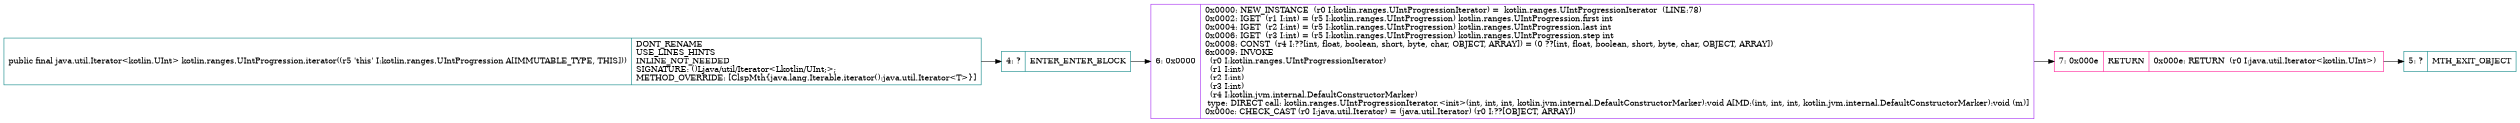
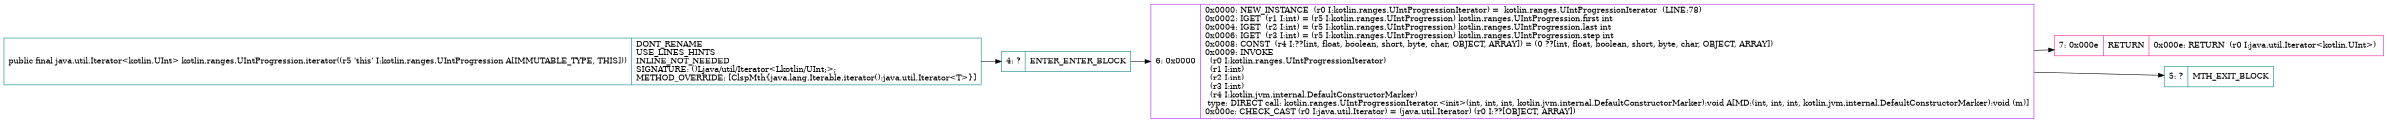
(1242, 53) -> (1242, 53)
(2391, 61) -> (2096, 74)
(2472, 61) -> (2231, 76)
